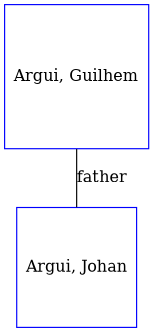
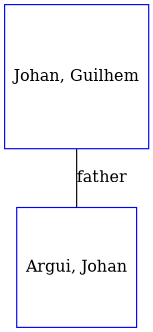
(77, 77) -> (77, 77)
